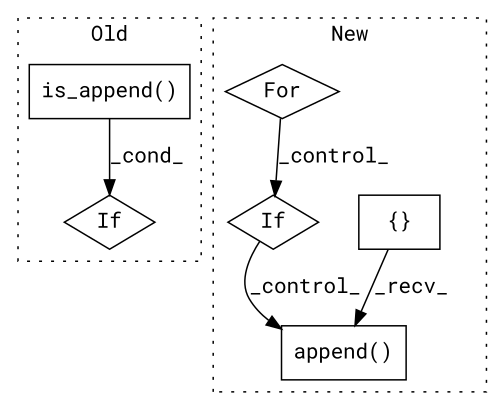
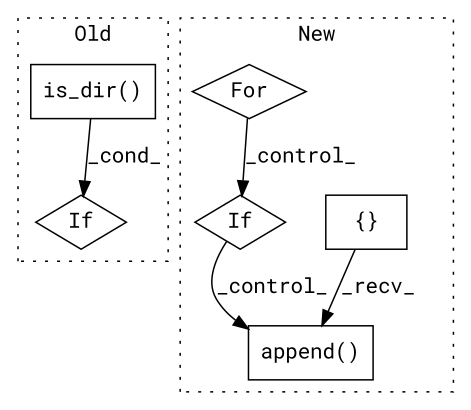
(110, 92) -> (93, 92)
